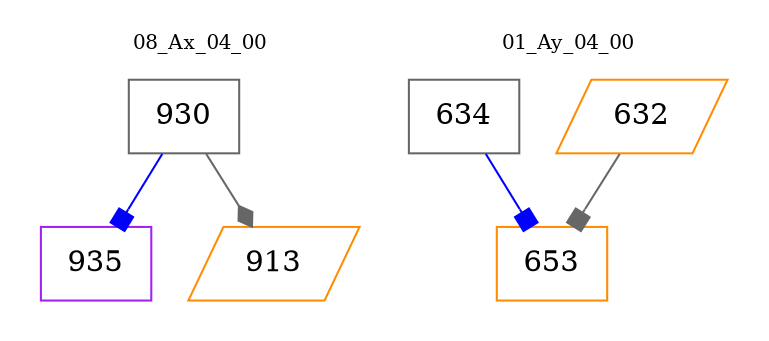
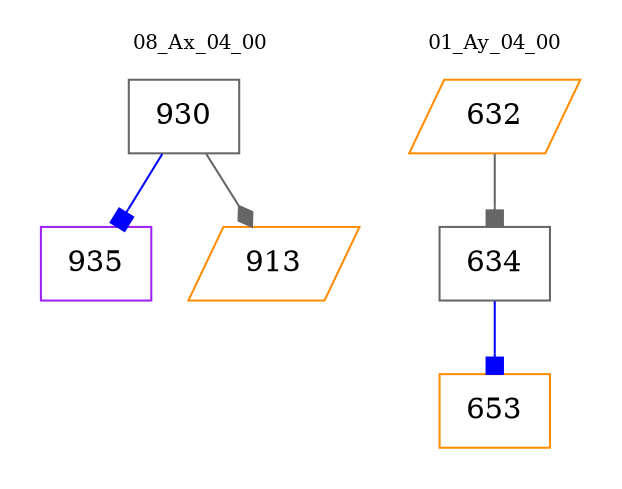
(602, 182) -> (495, 180)
